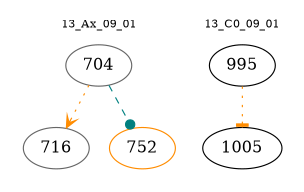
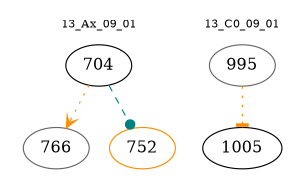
(99, 65) -> (99, 65)
(242, 65) -> (242, 65)
(56, 148) -> (56, 148)
